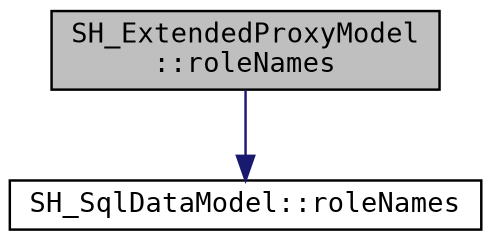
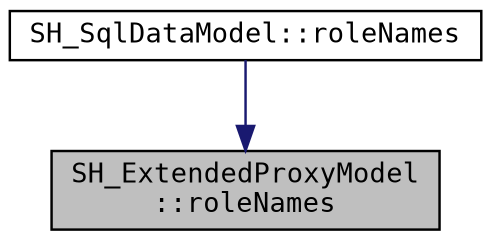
(246, 123) -> (246, 93)
